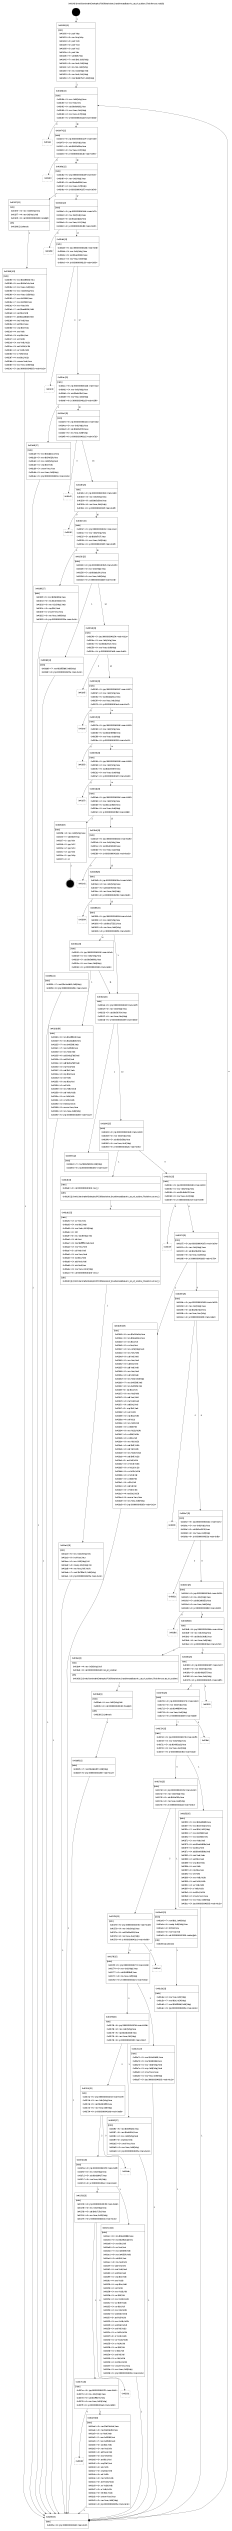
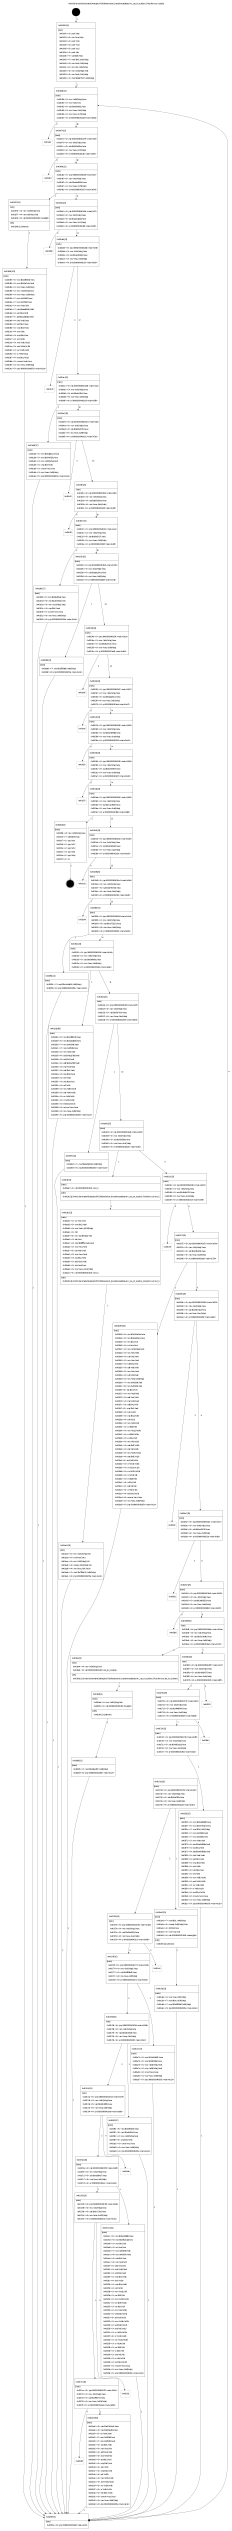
(117, 963) -> (66, 945)
(176, 1766) -> none
none -> (57, 1839)
